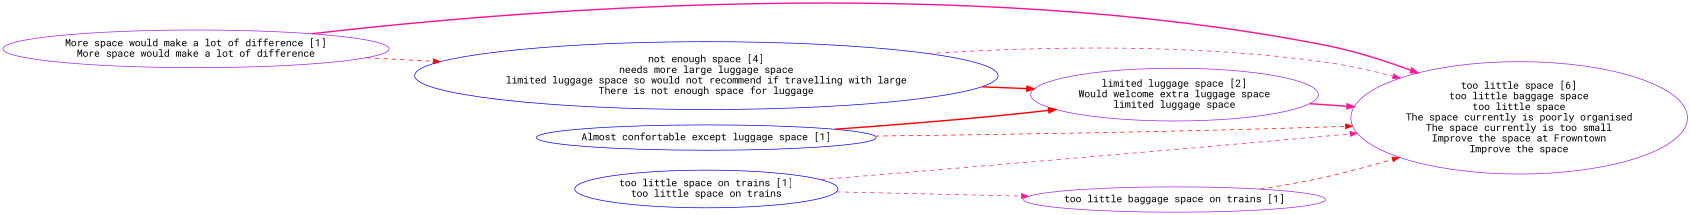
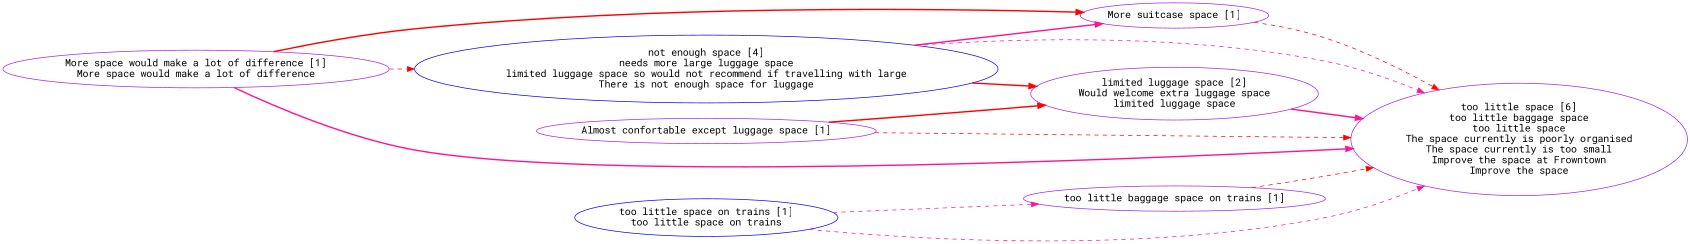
none -> (1174, 15)
(706, 138) -> (706, 131)
